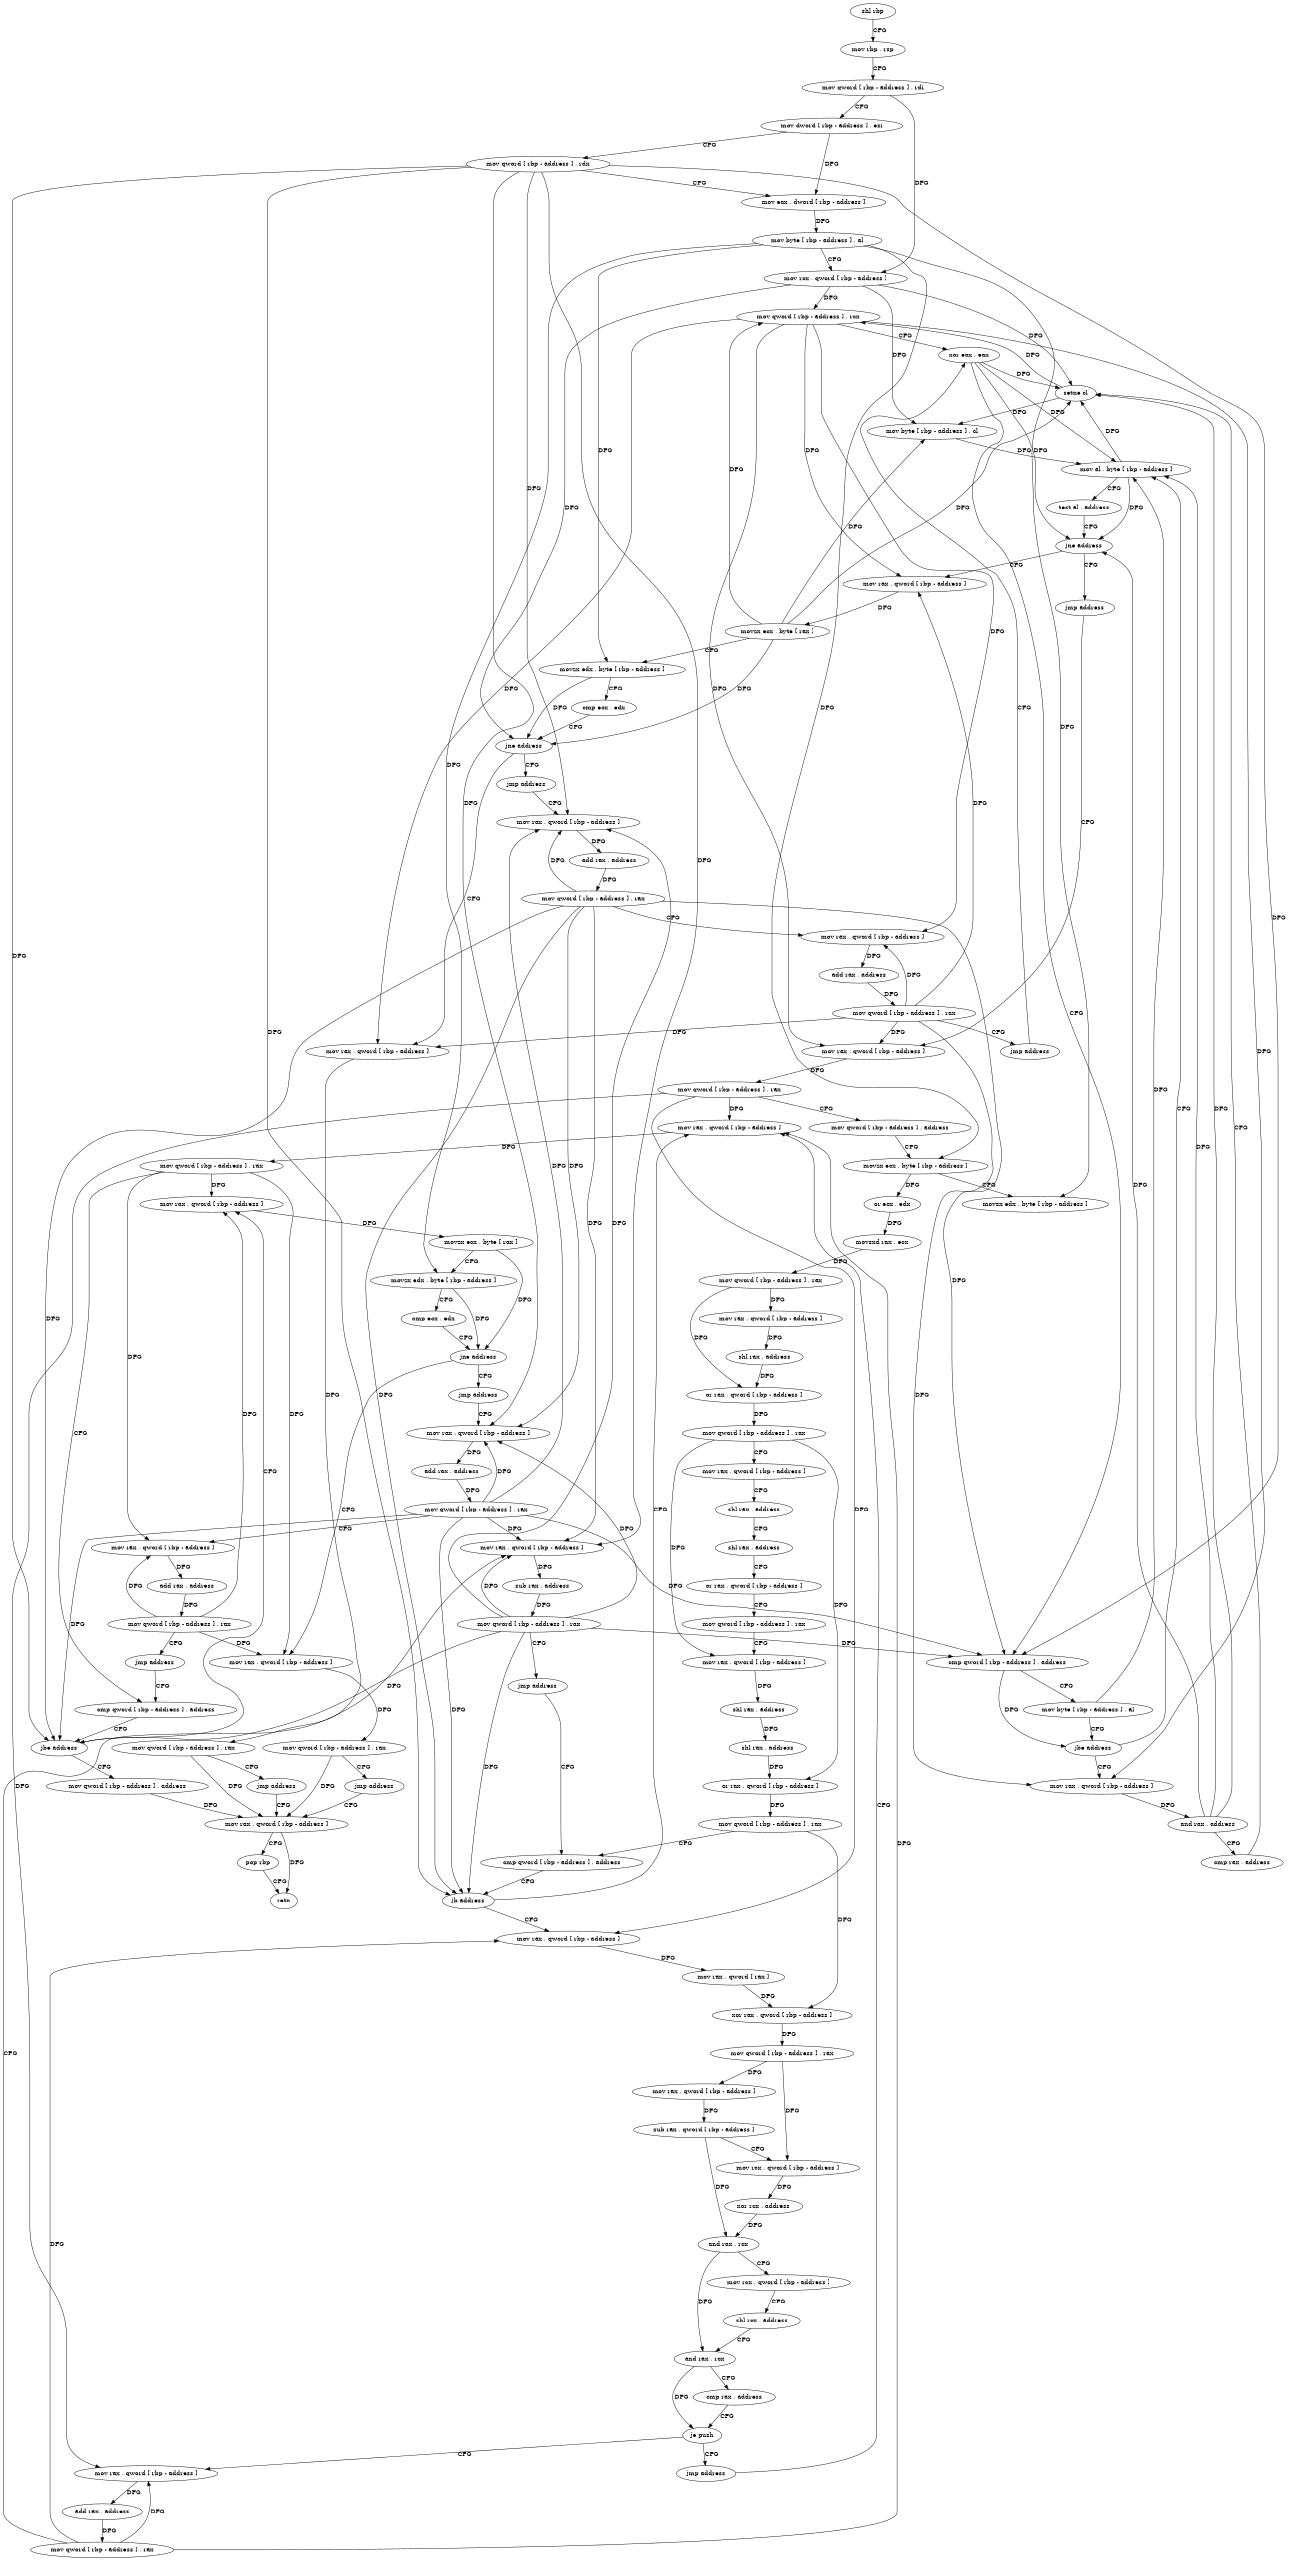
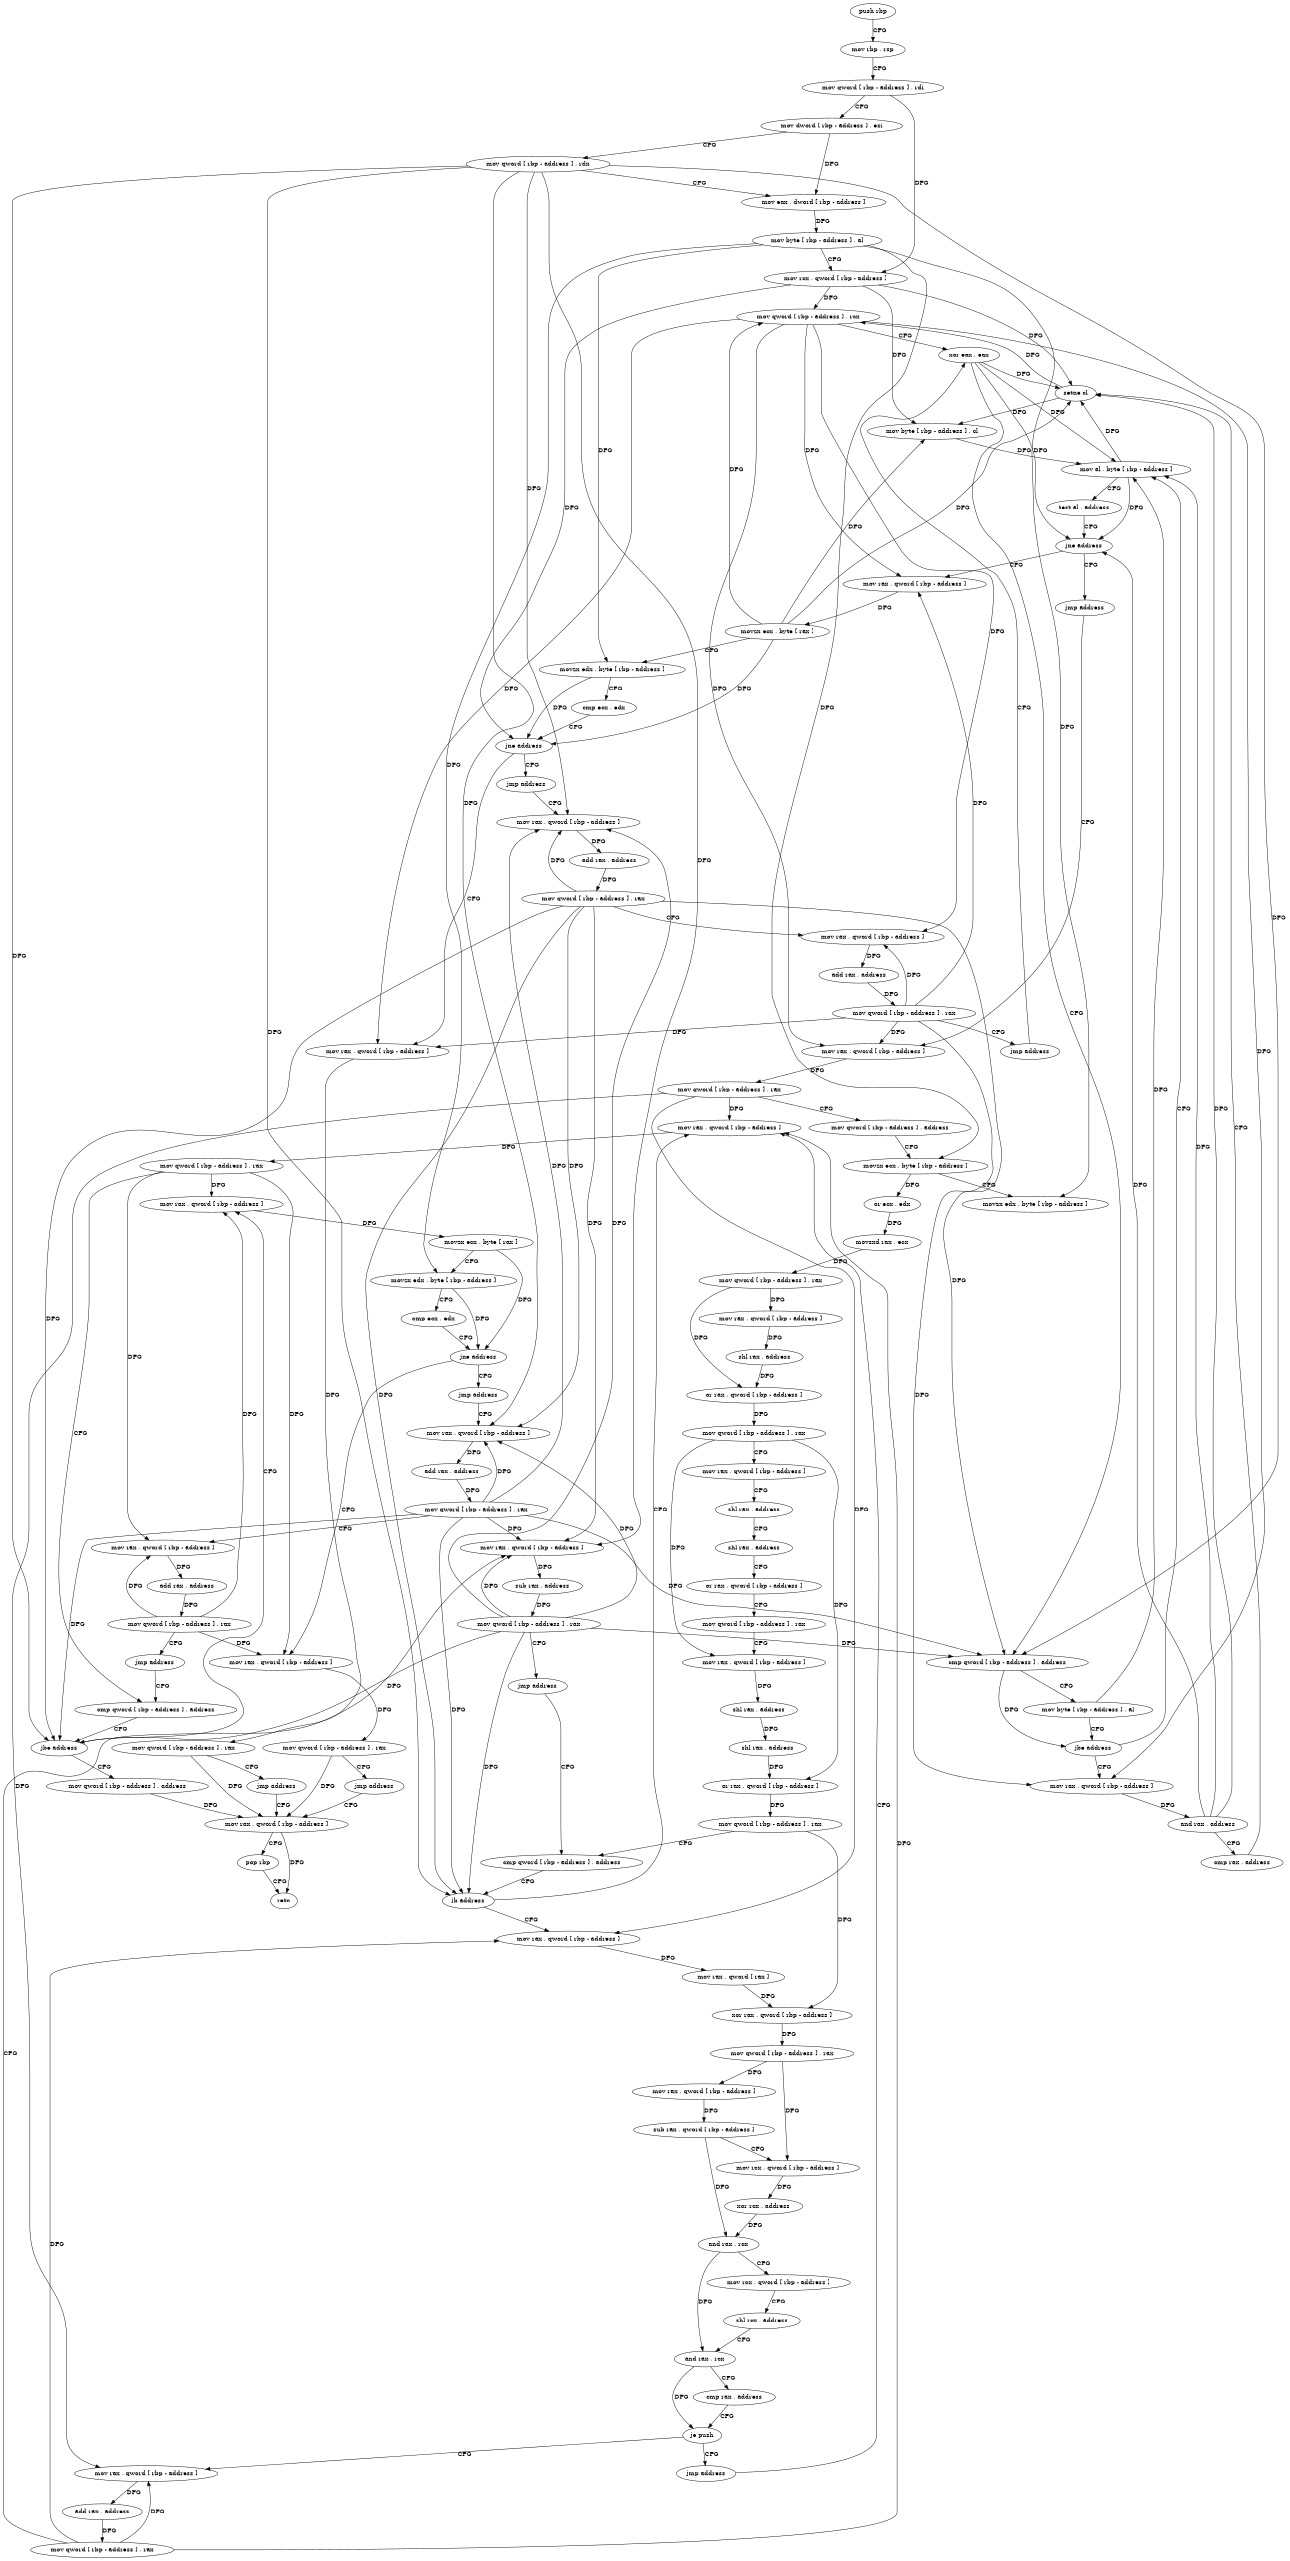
(873, 11) -> (873, 11)
